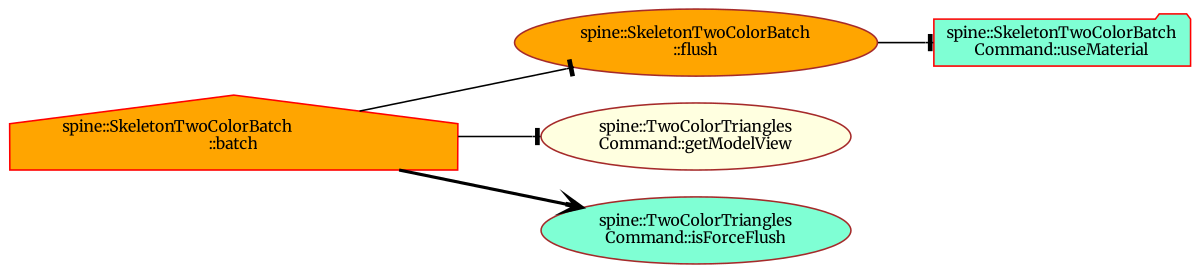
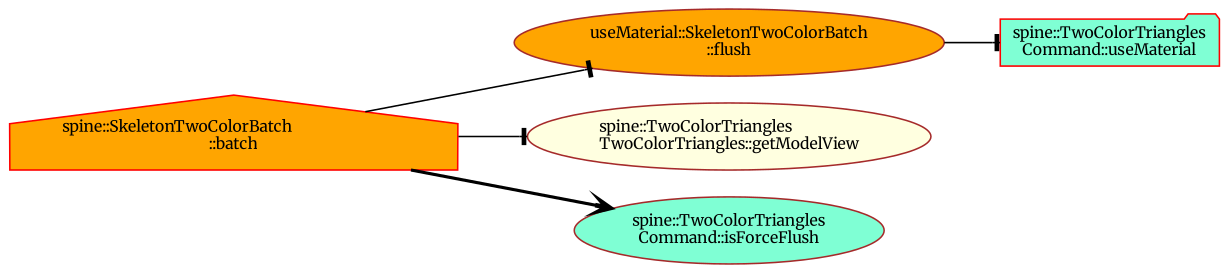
(696, 43) -> (729, 43)
(1062, 43) -> (1110, 43)
(696, 137) -> (729, 137)
